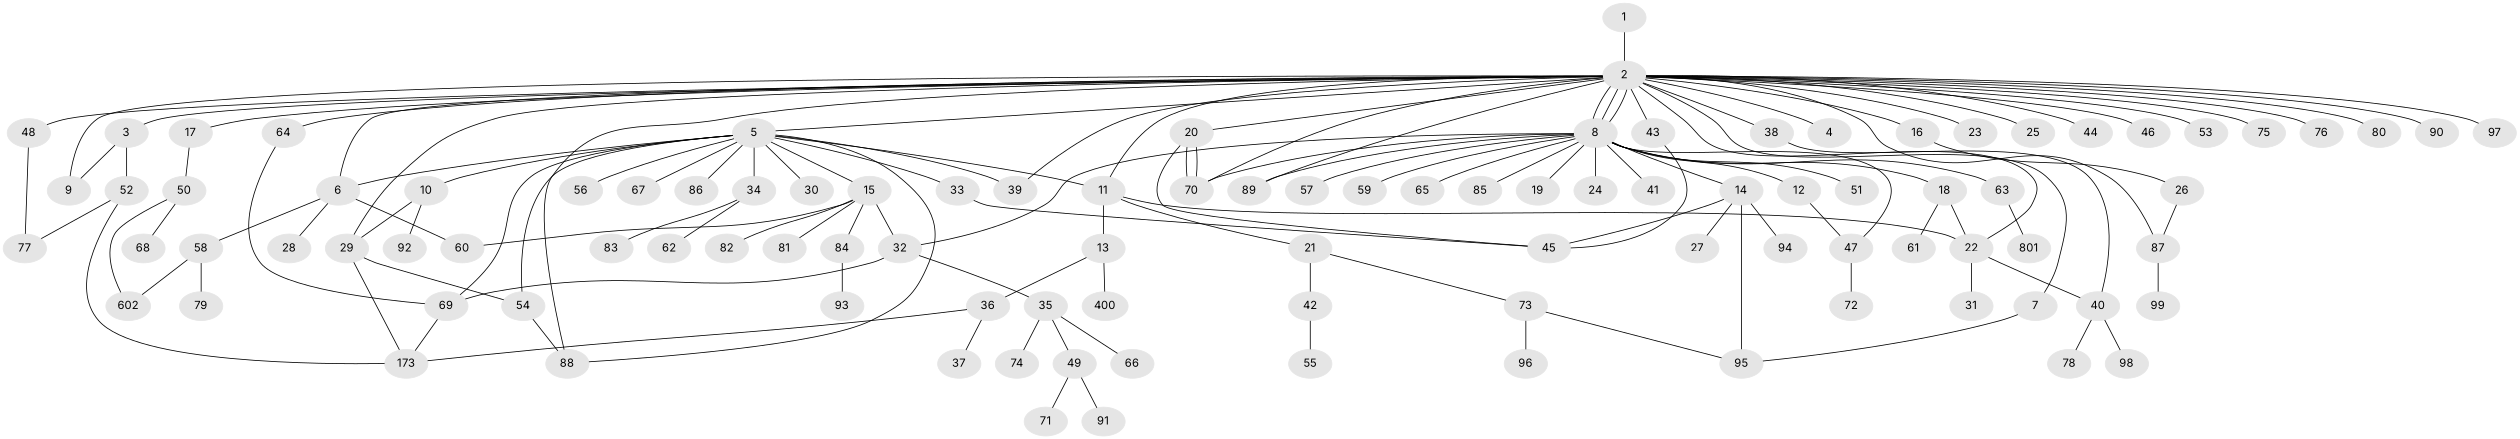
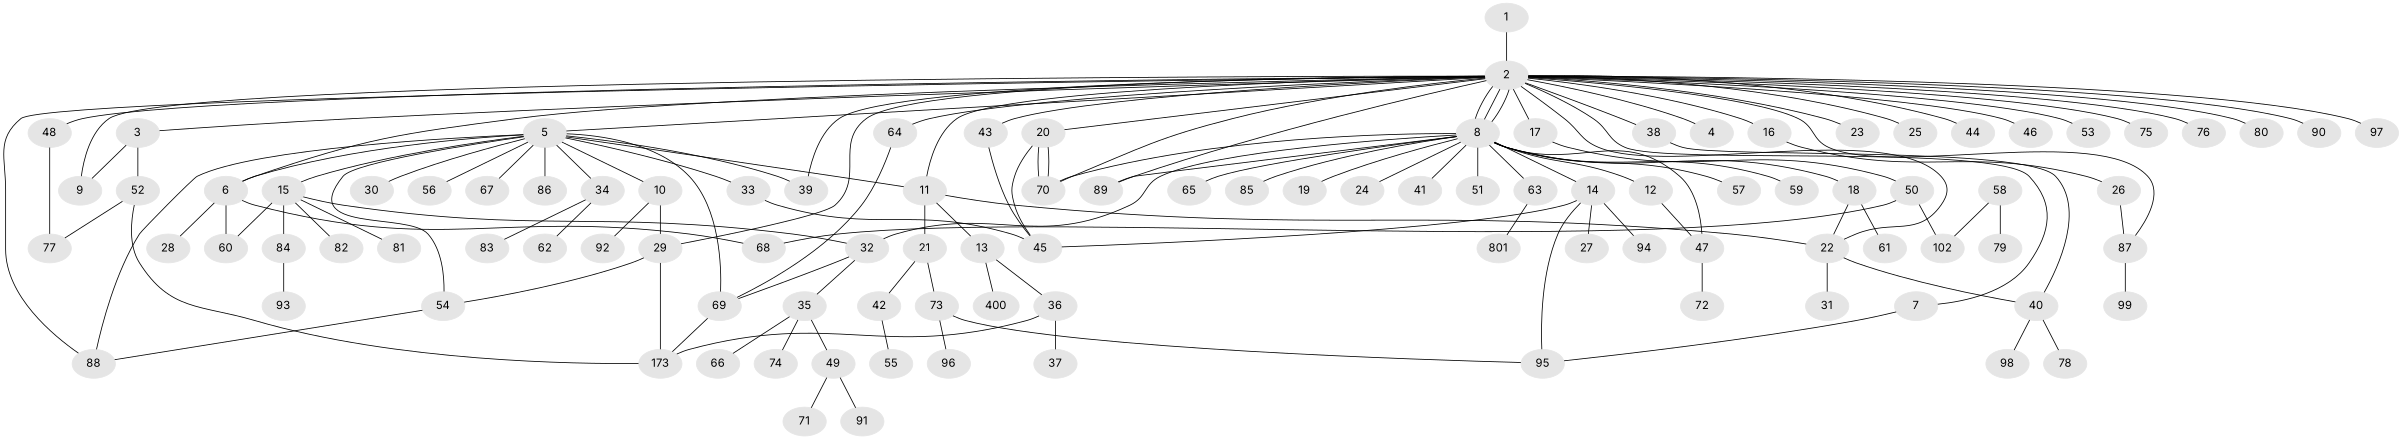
(270, 220) -> (492, 228)
(128, 306) -> (1943, 248)
